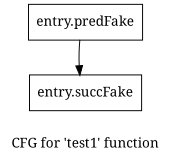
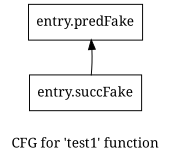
(79, 53) -> (92, 62)
